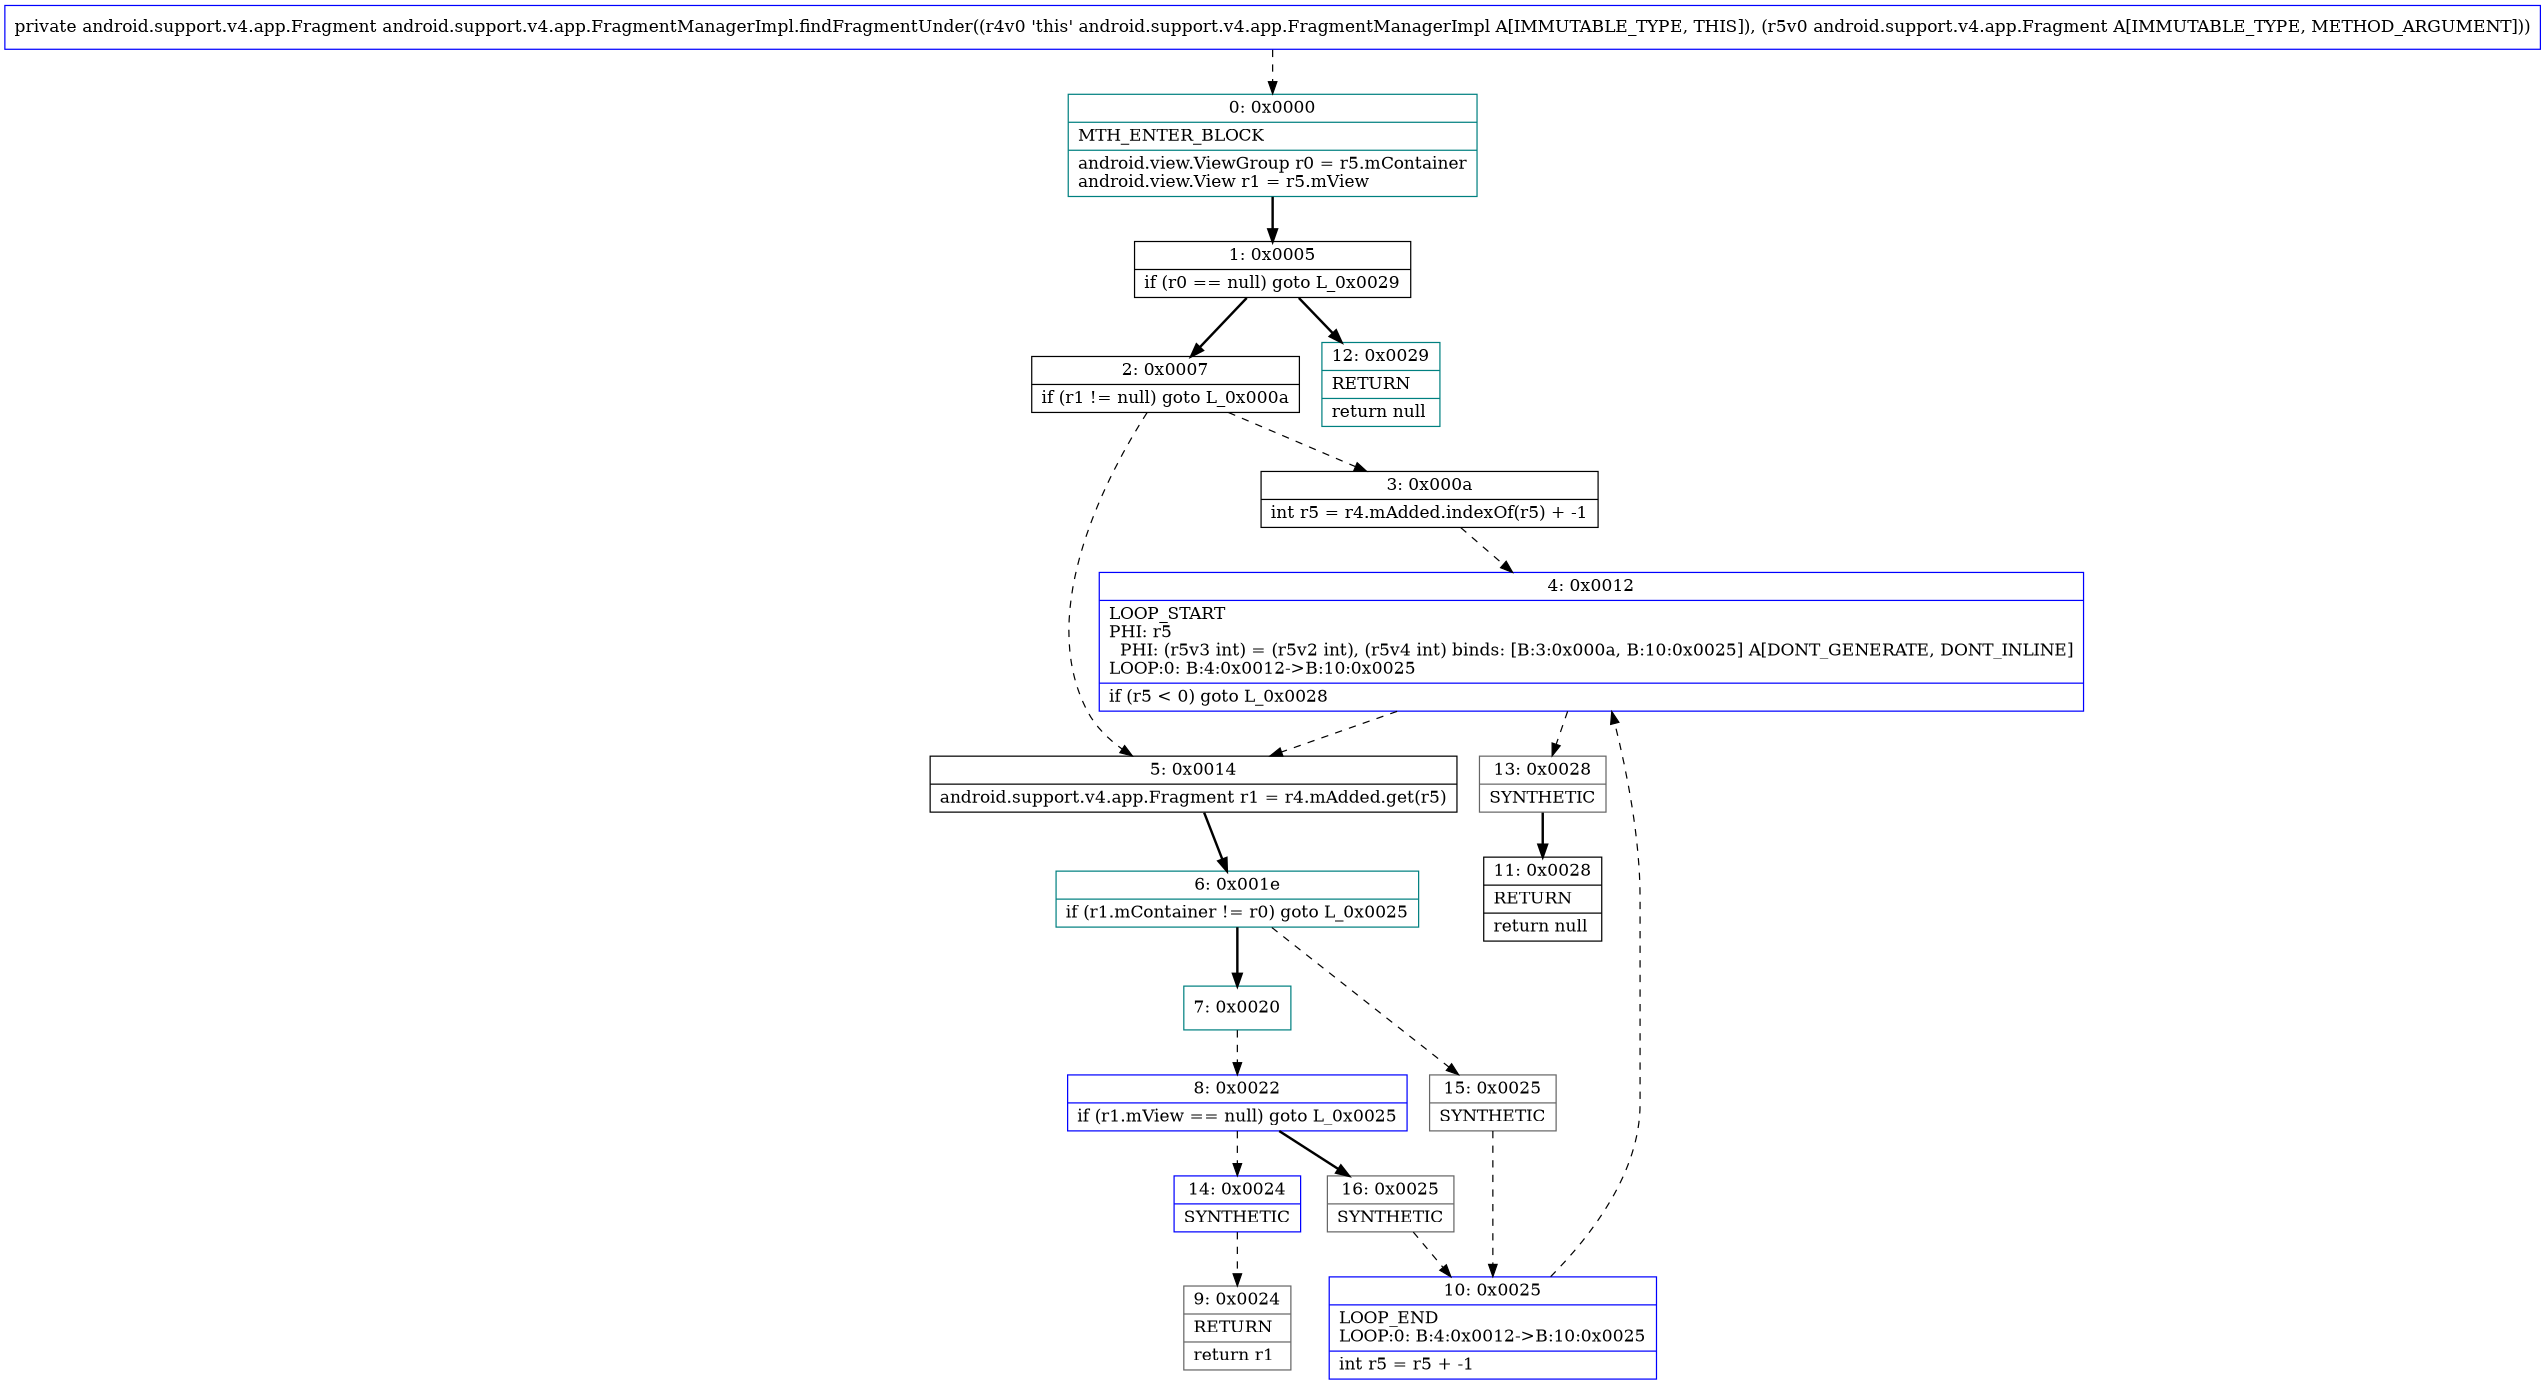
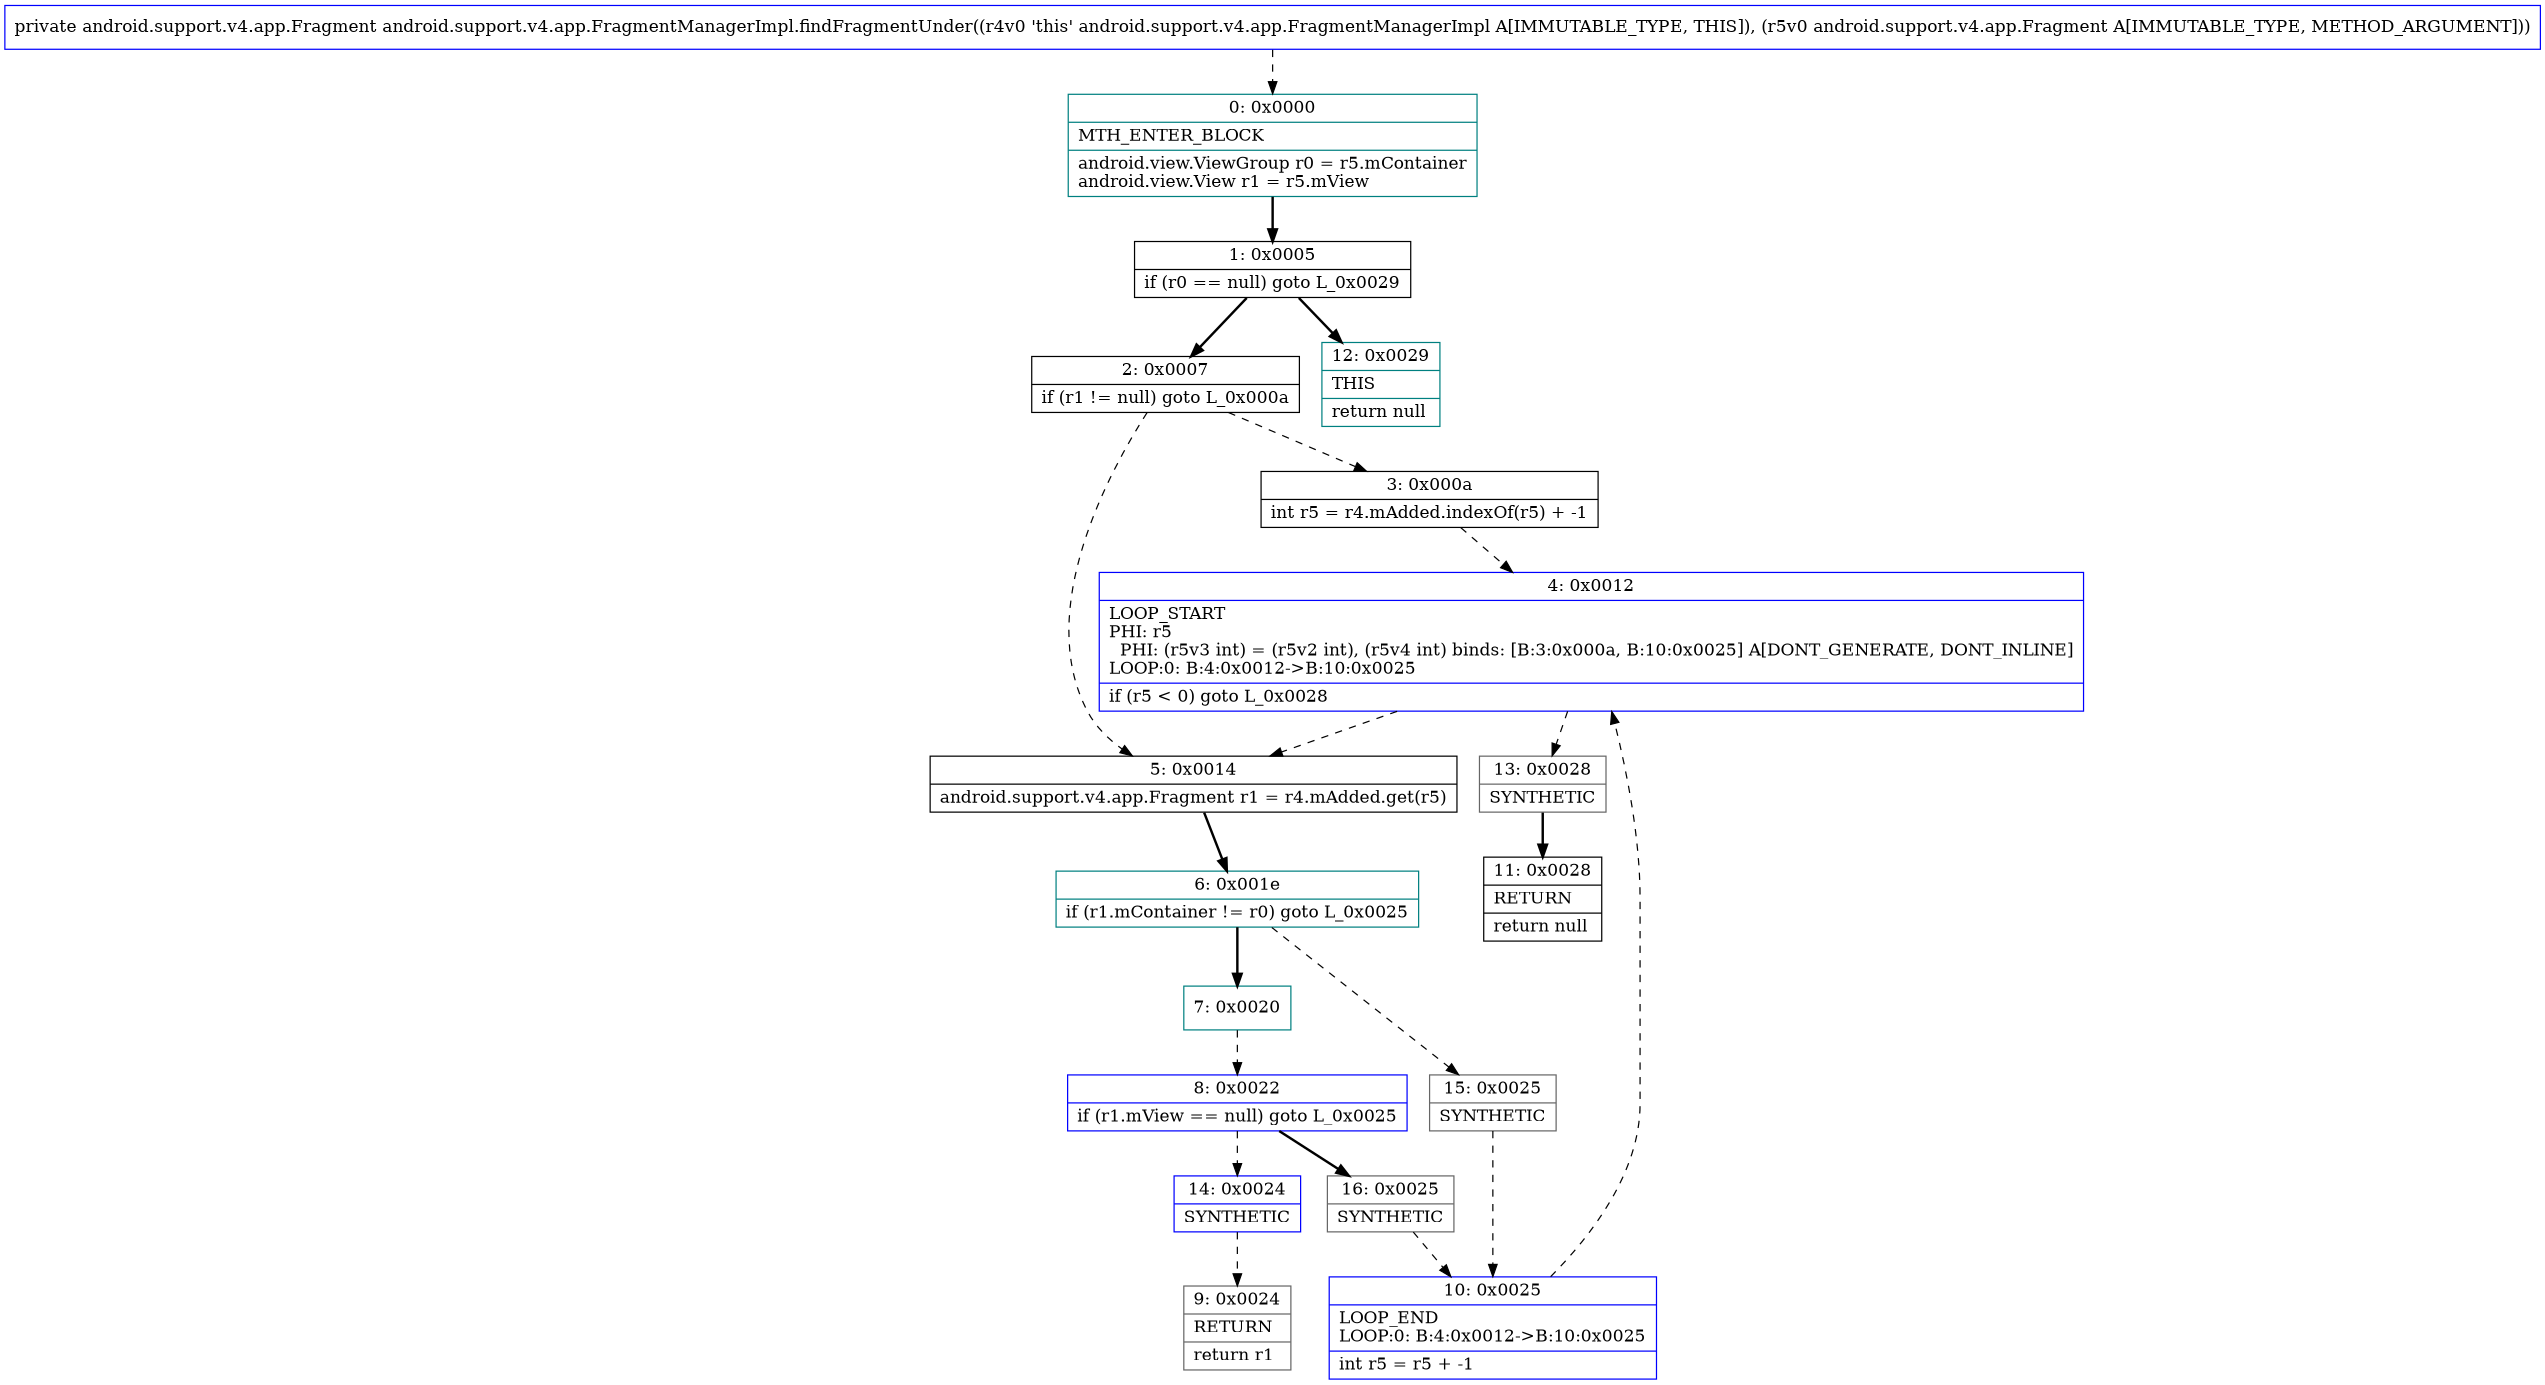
(1371, 384) -> (1354, 384)
